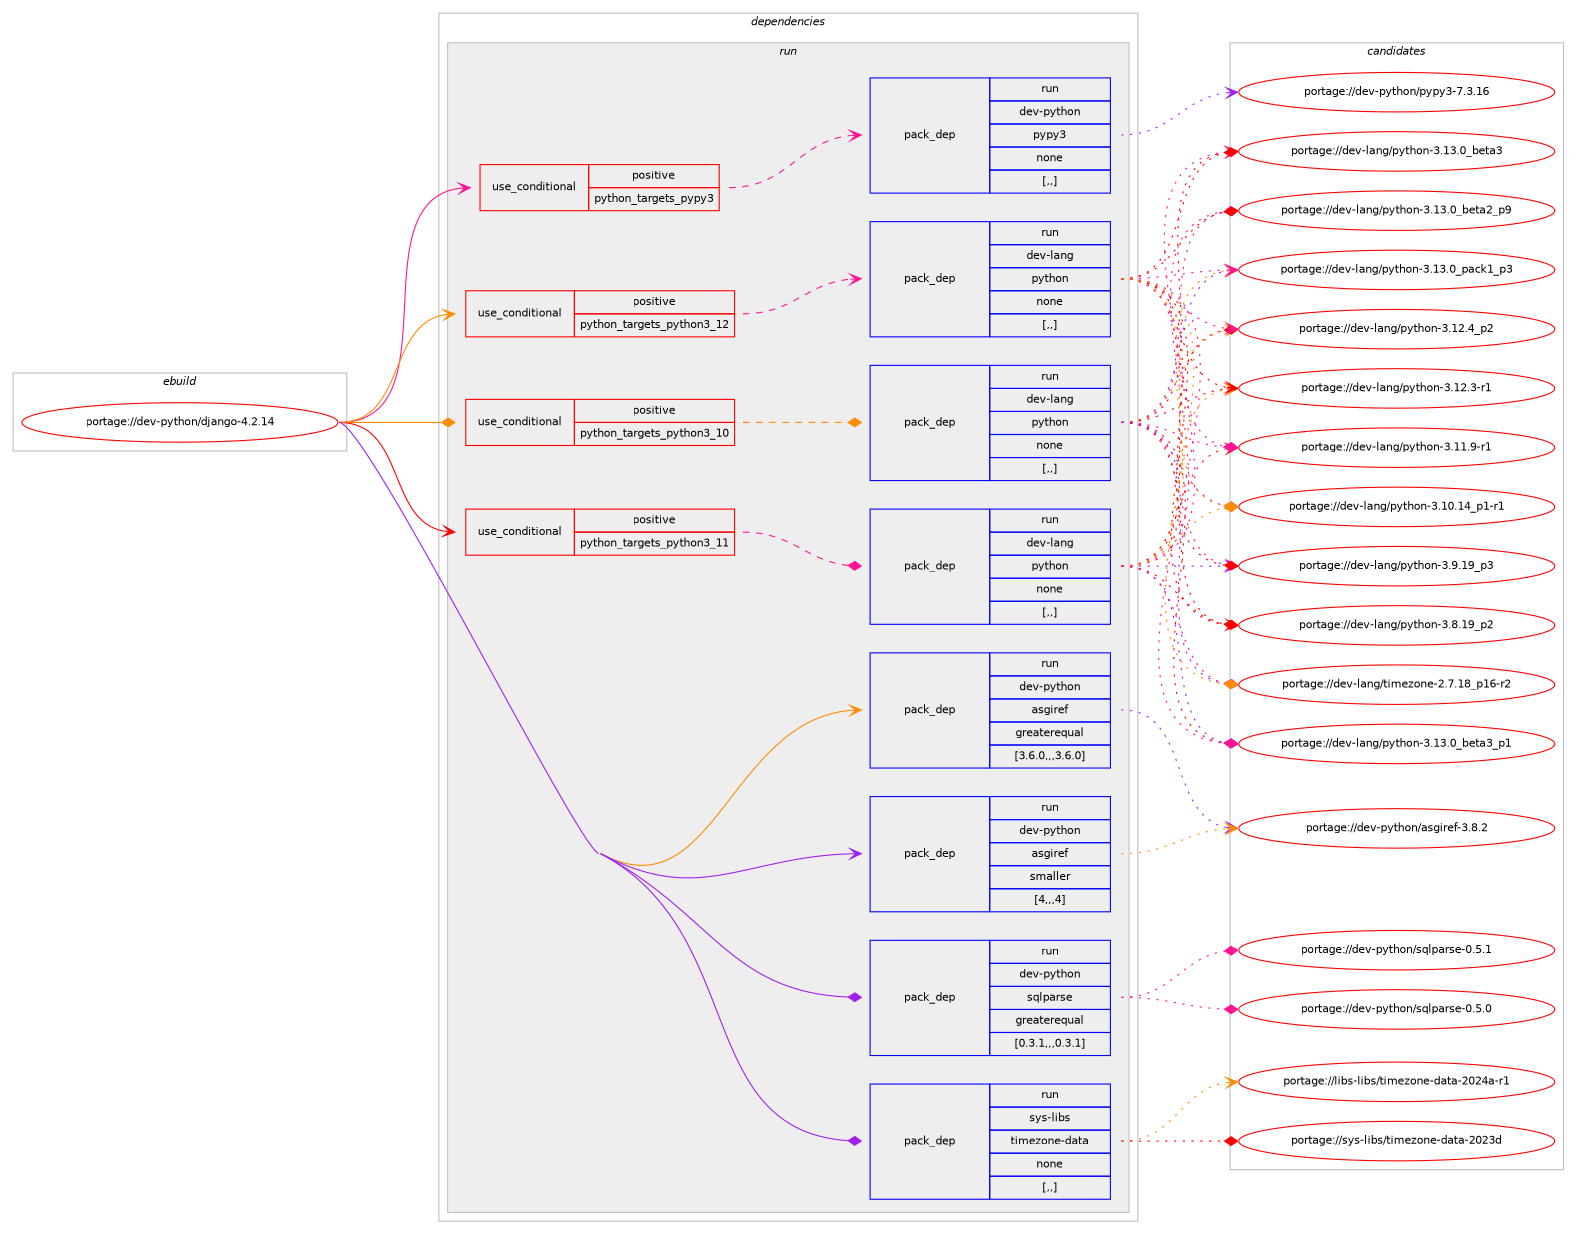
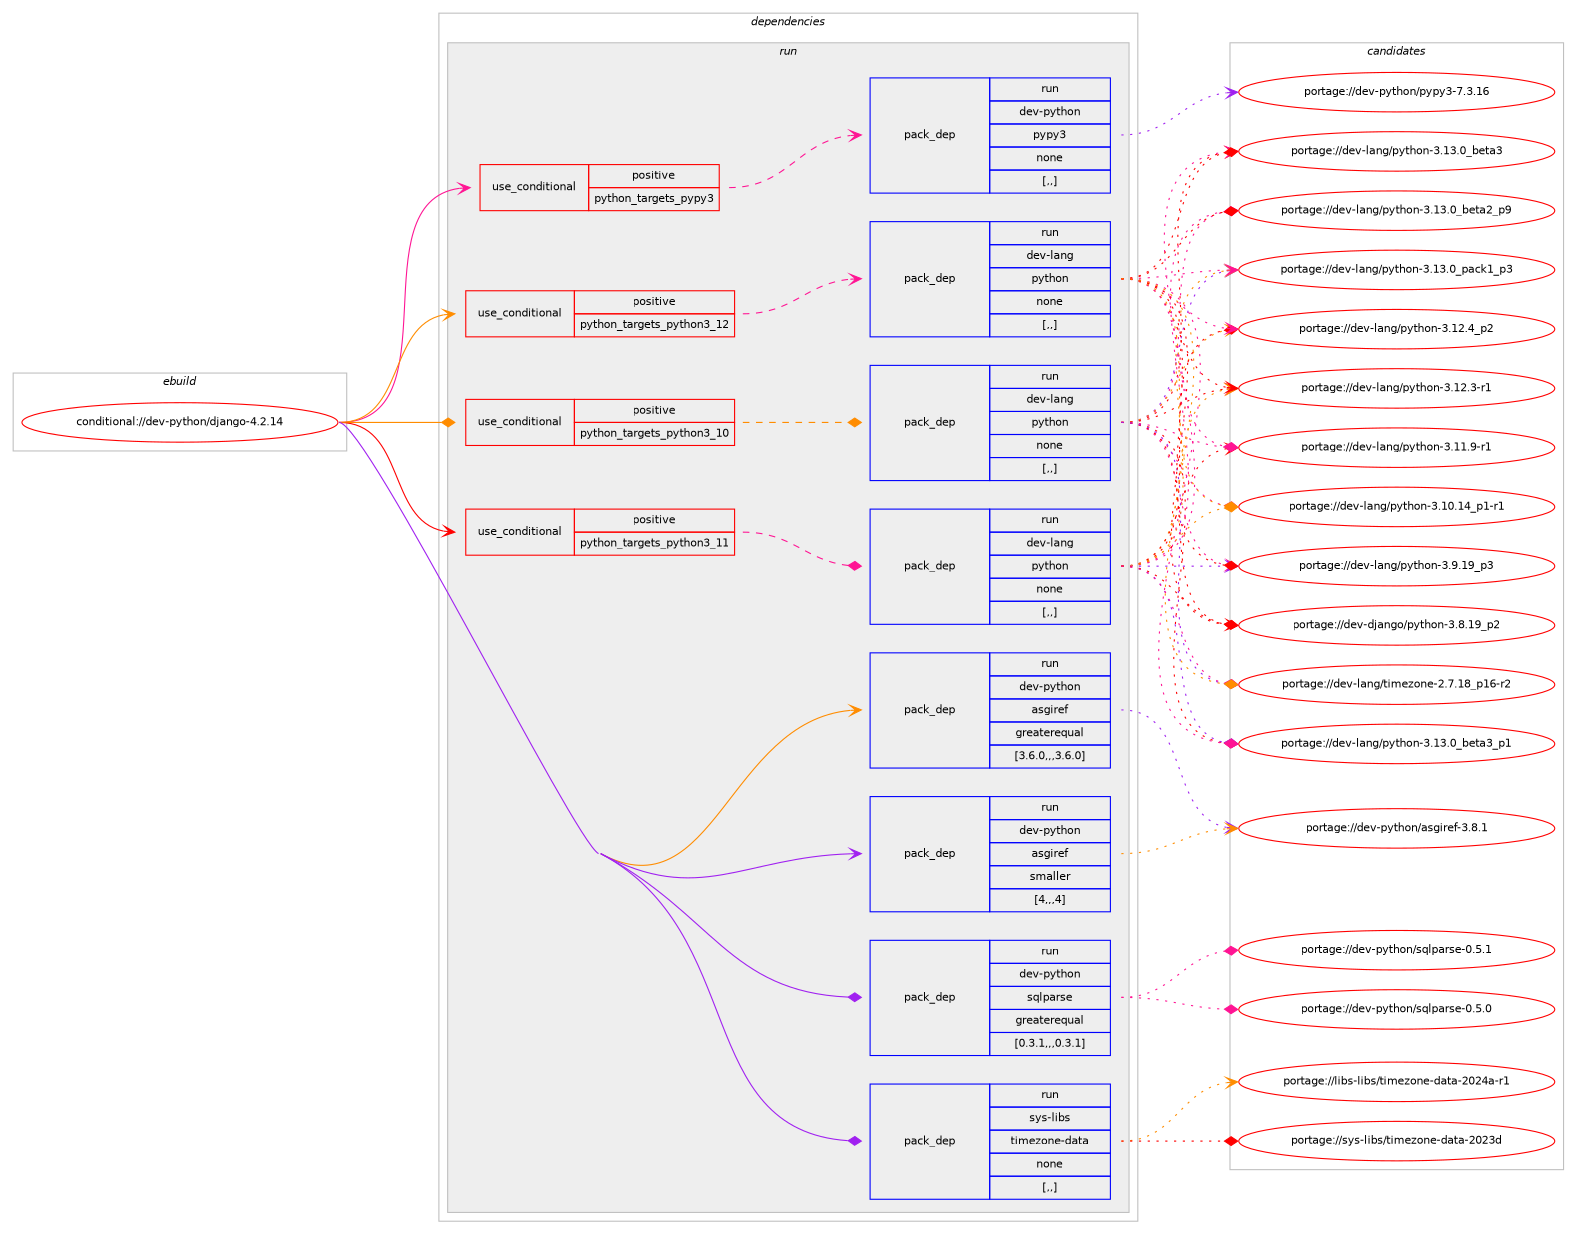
(180, 422) -> (180, 422)
(1397, 625) -> (1397, 625)
(1397, 828) -> (1397, 828)
